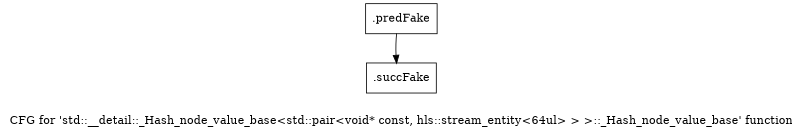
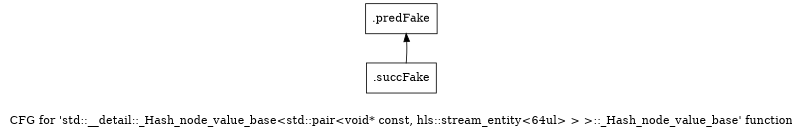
(396, 44) -> (407, 53)
